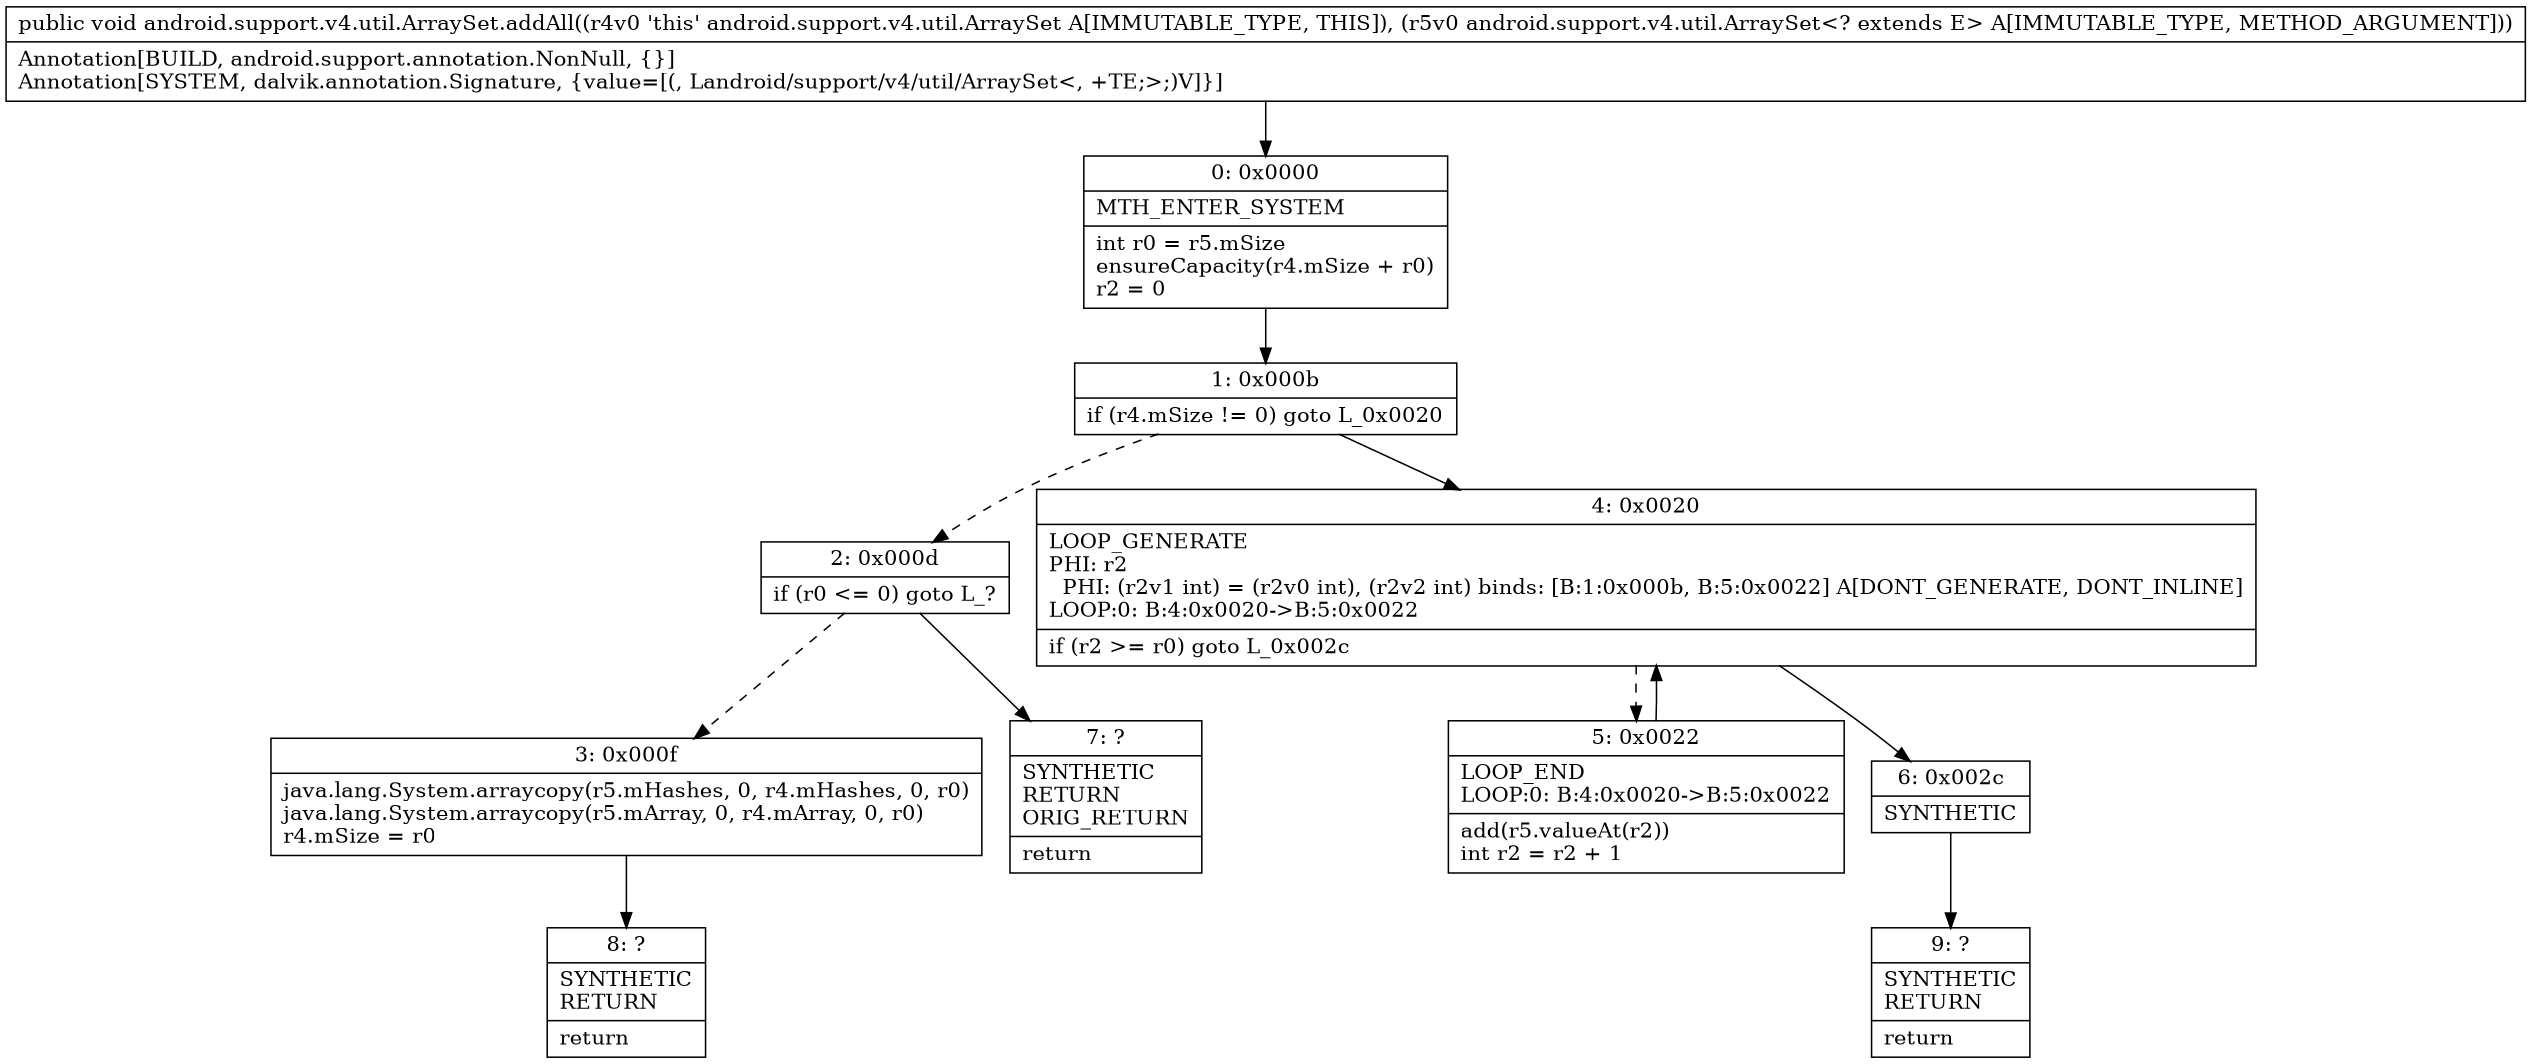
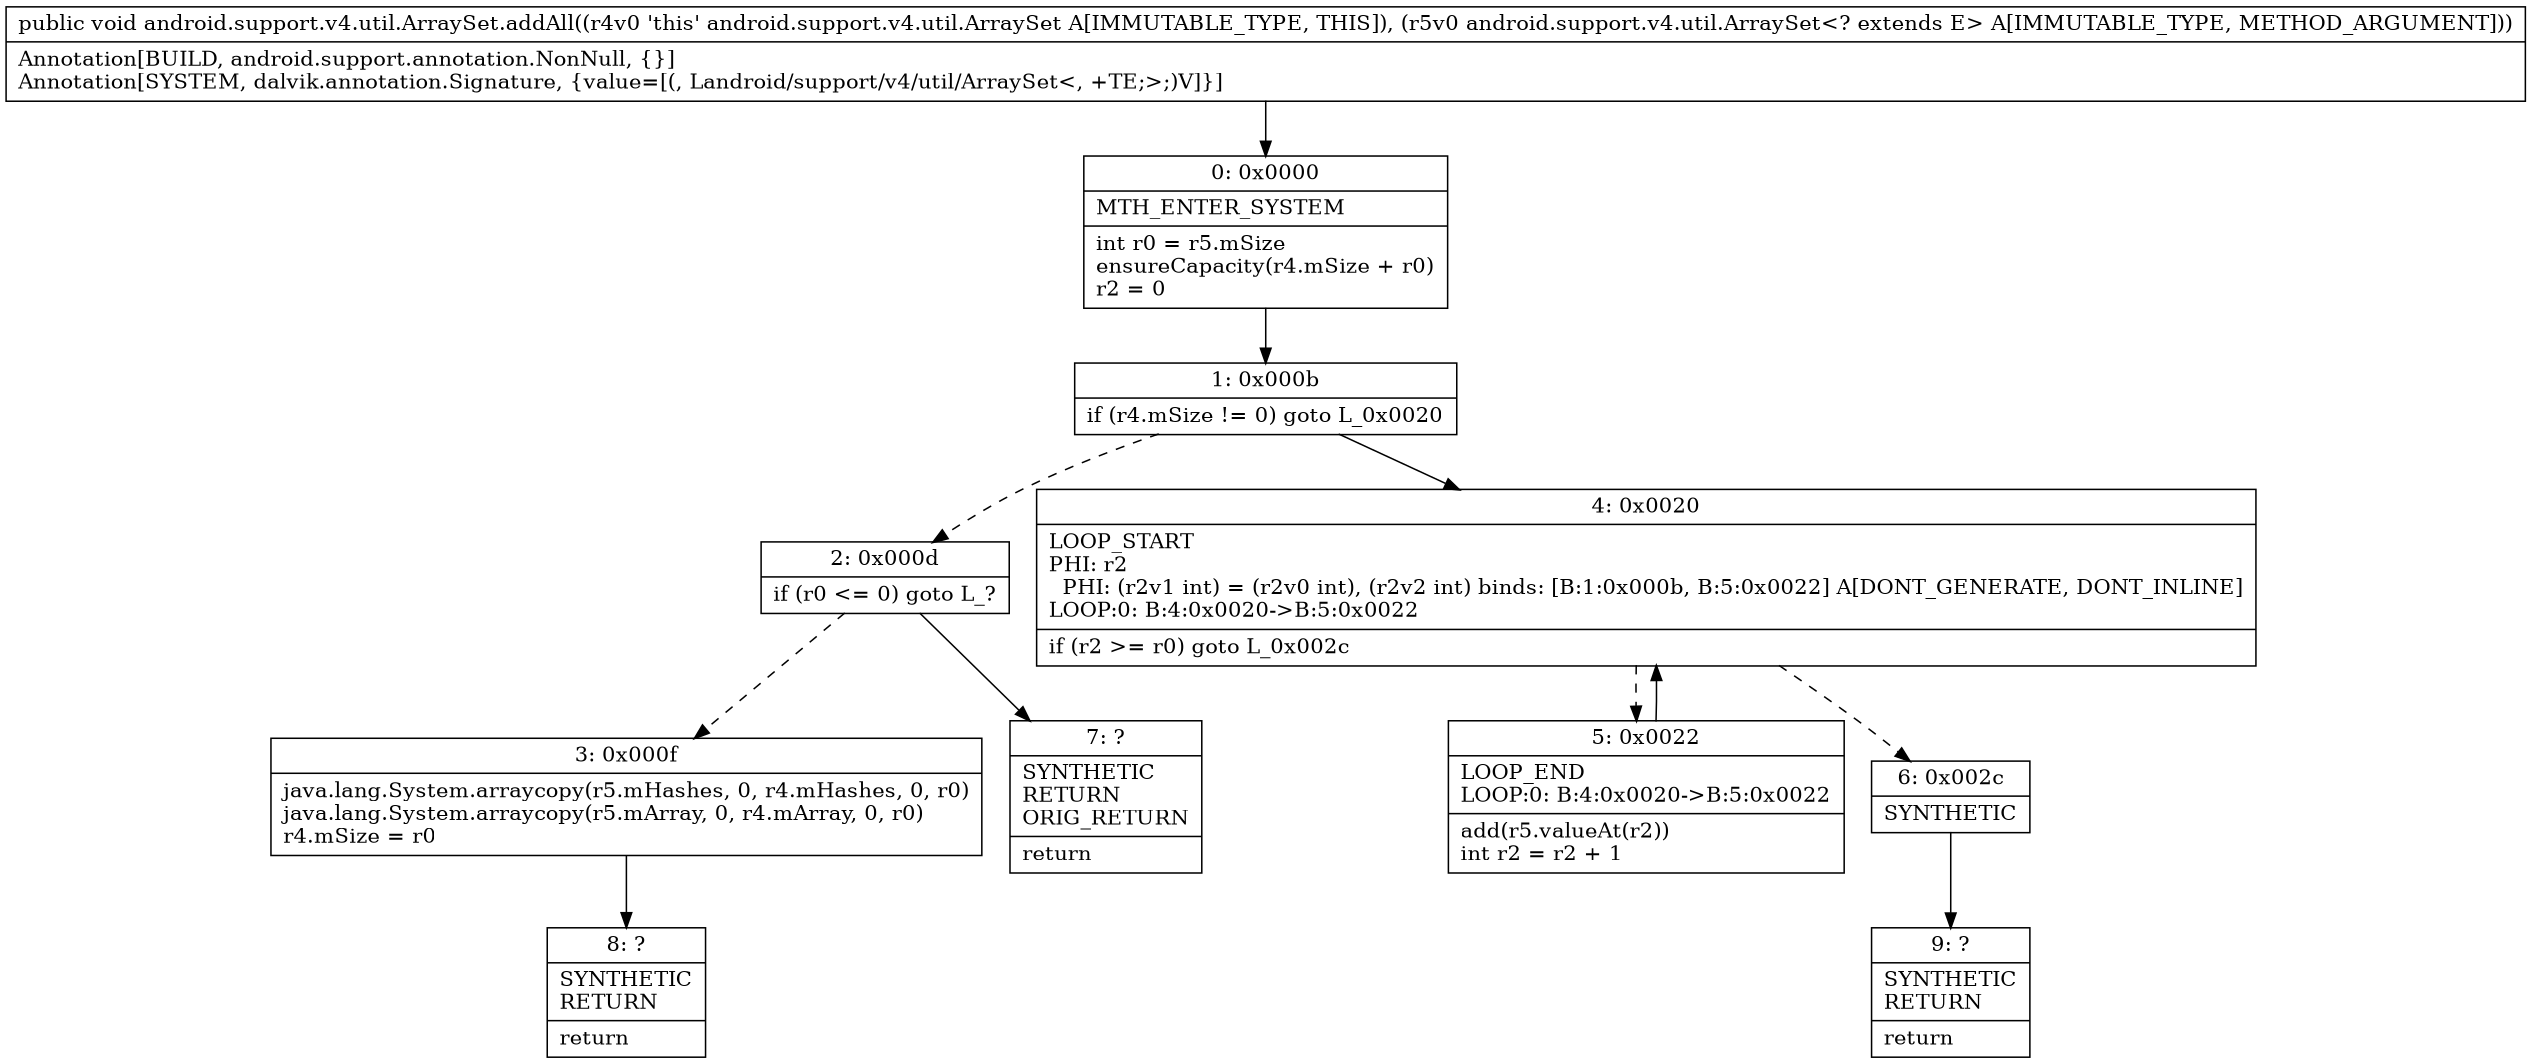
(1149, 542) -> (1122, 542)
(1839, 707) -> (1839, 707)
